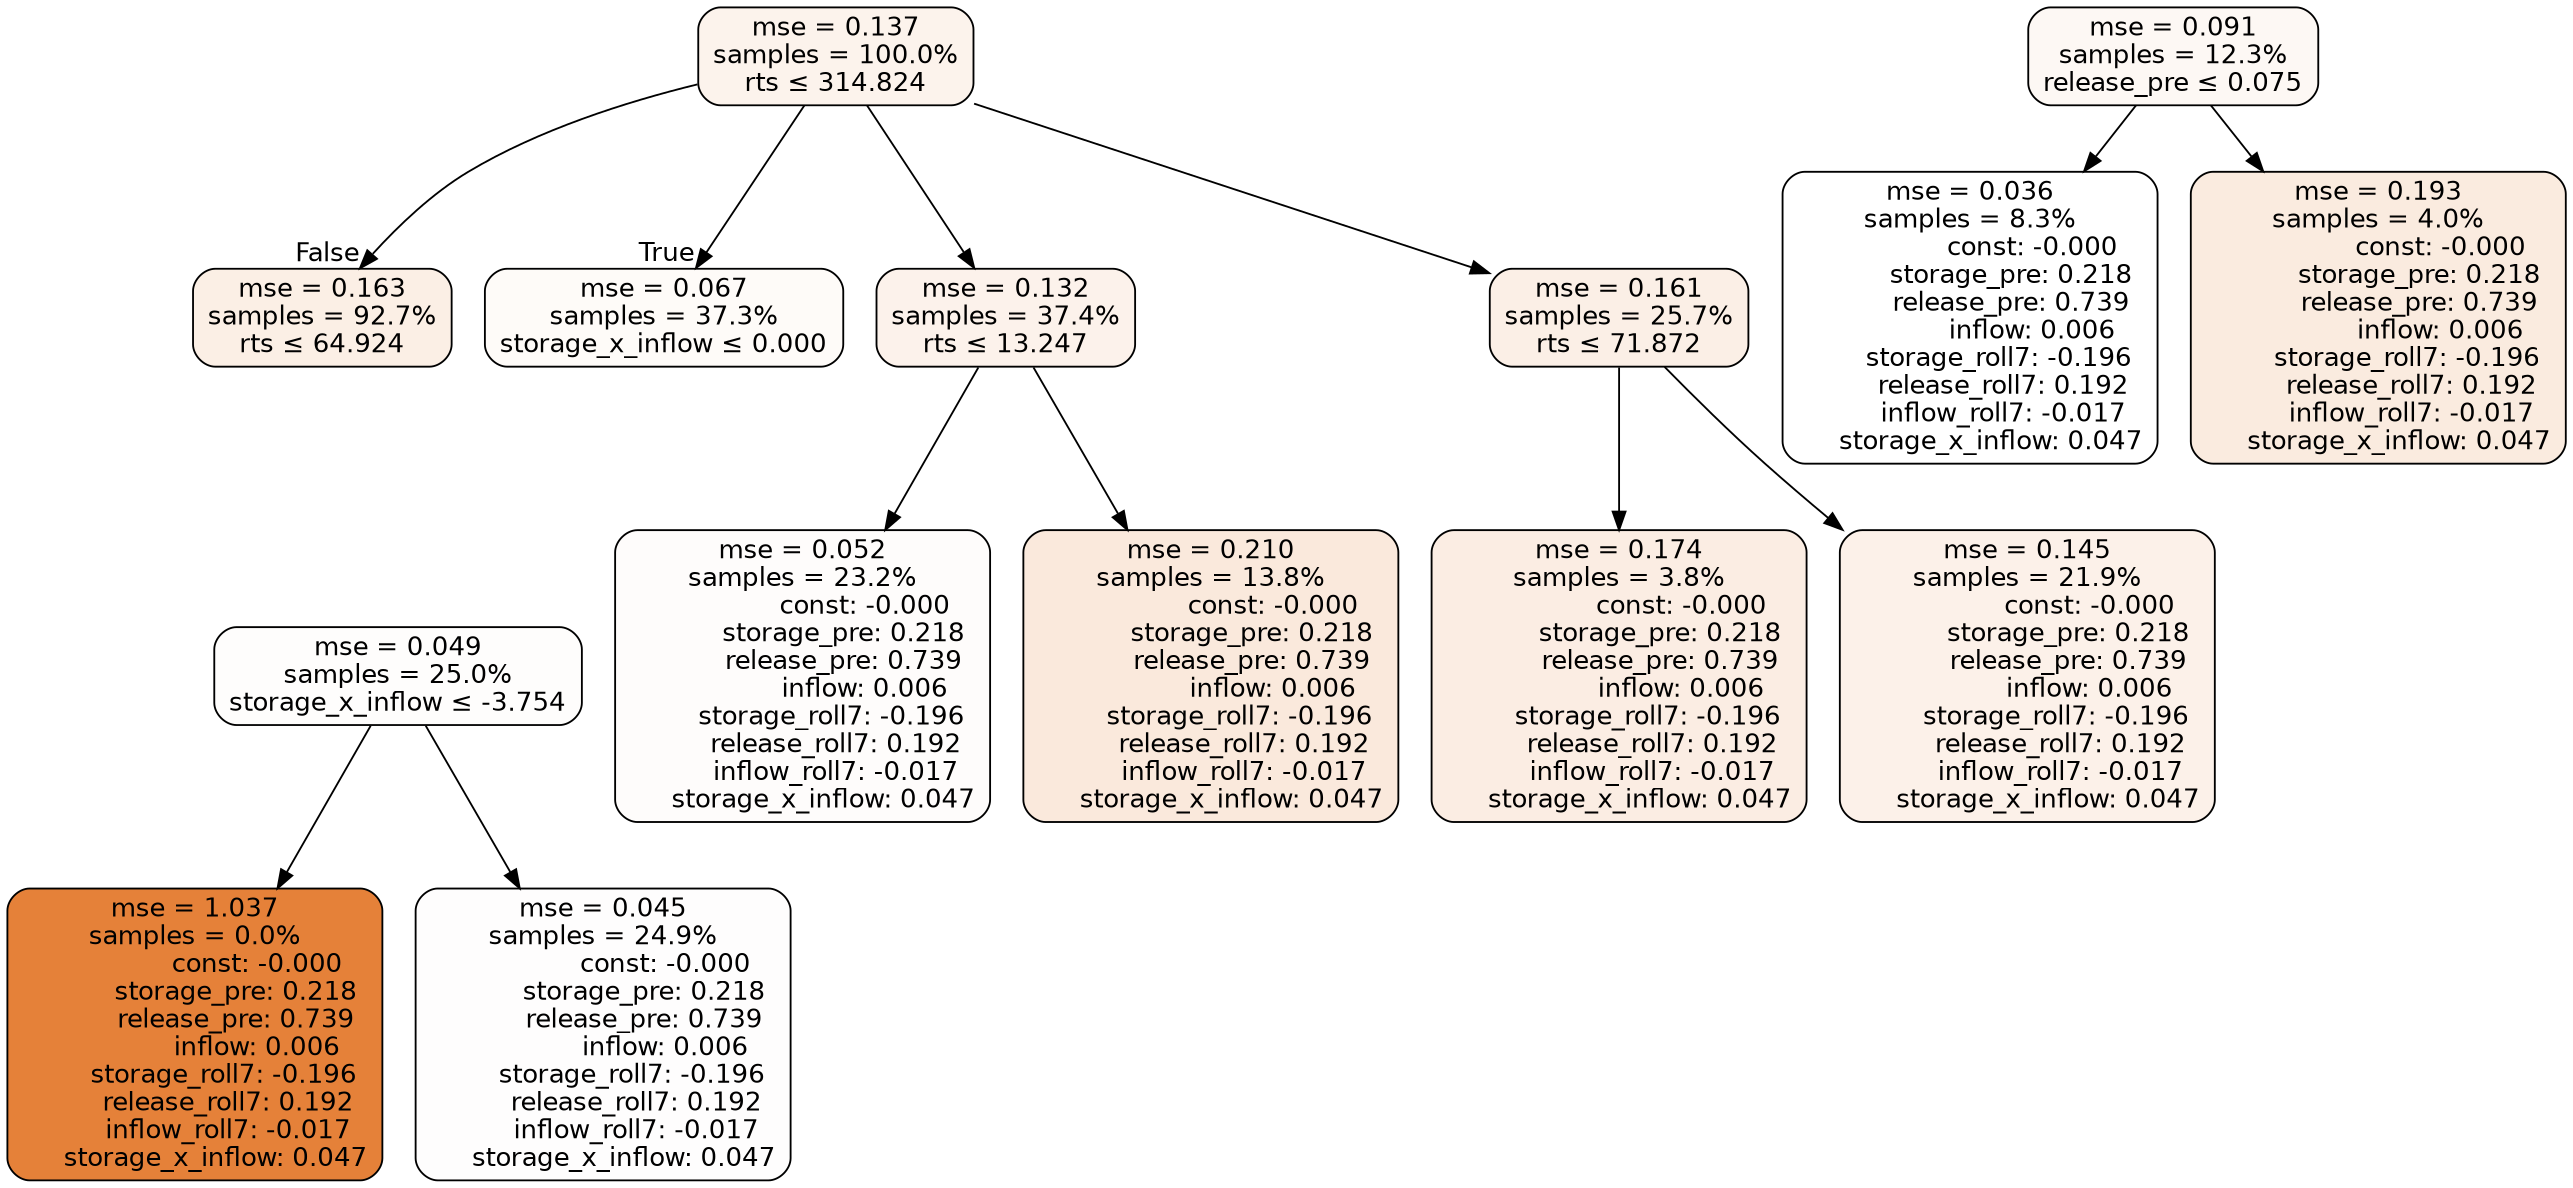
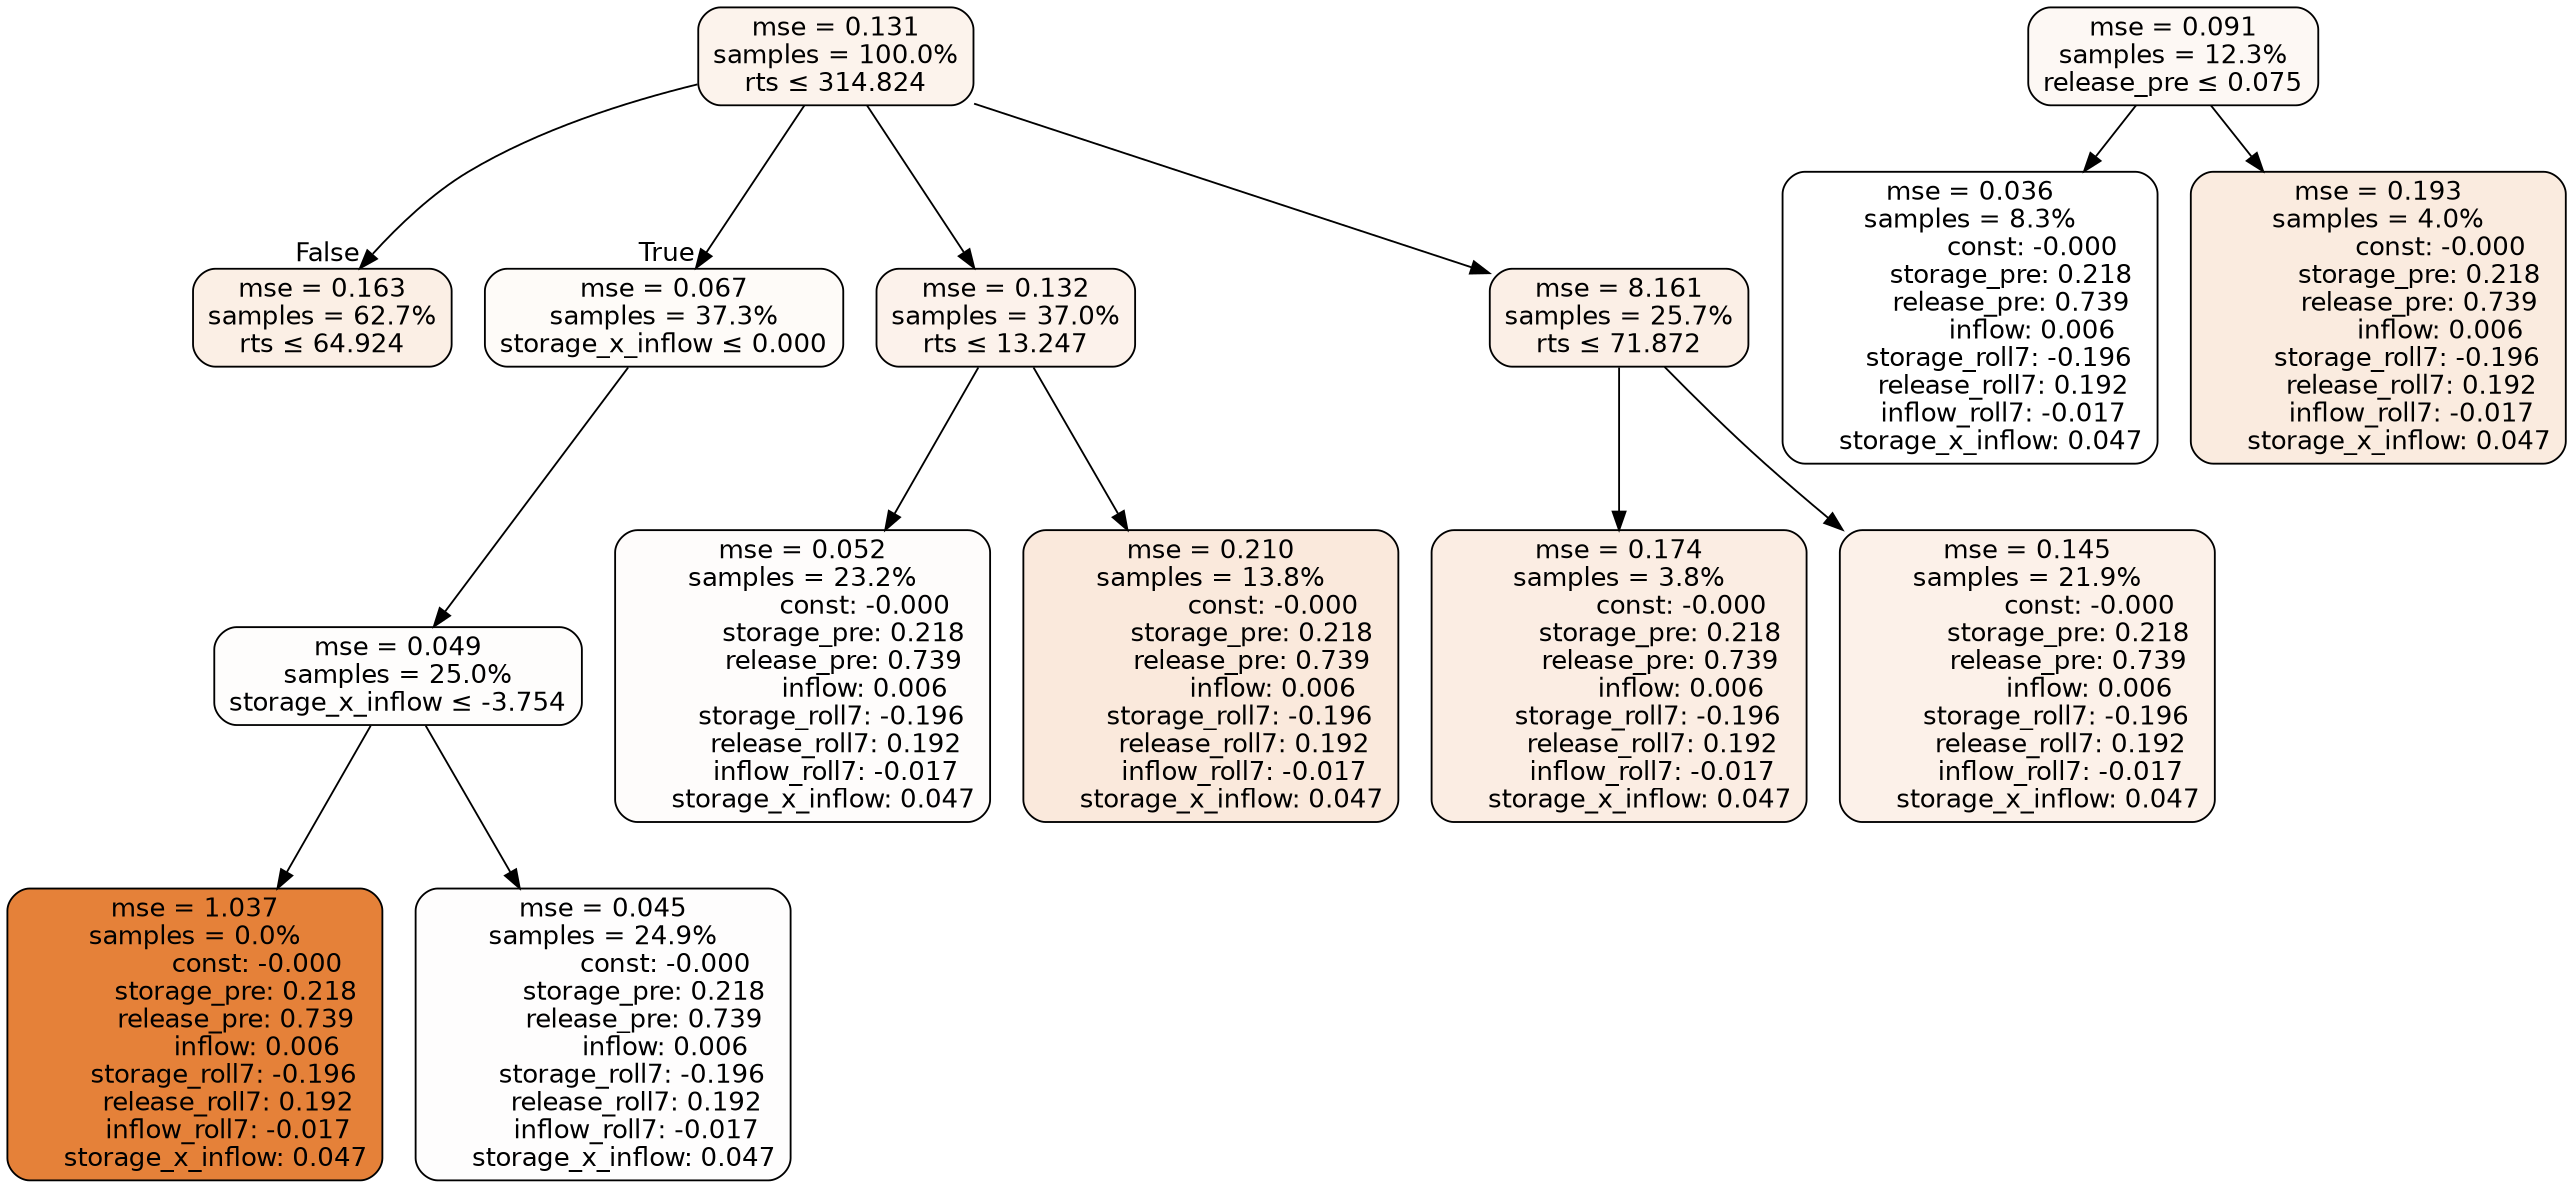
(836, 56) -> (836, 56)
(322, 318) -> (322, 318)
(1006, 318) -> (1006, 318)
(1619, 318) -> (1619, 318)
none -> (537, 489)
